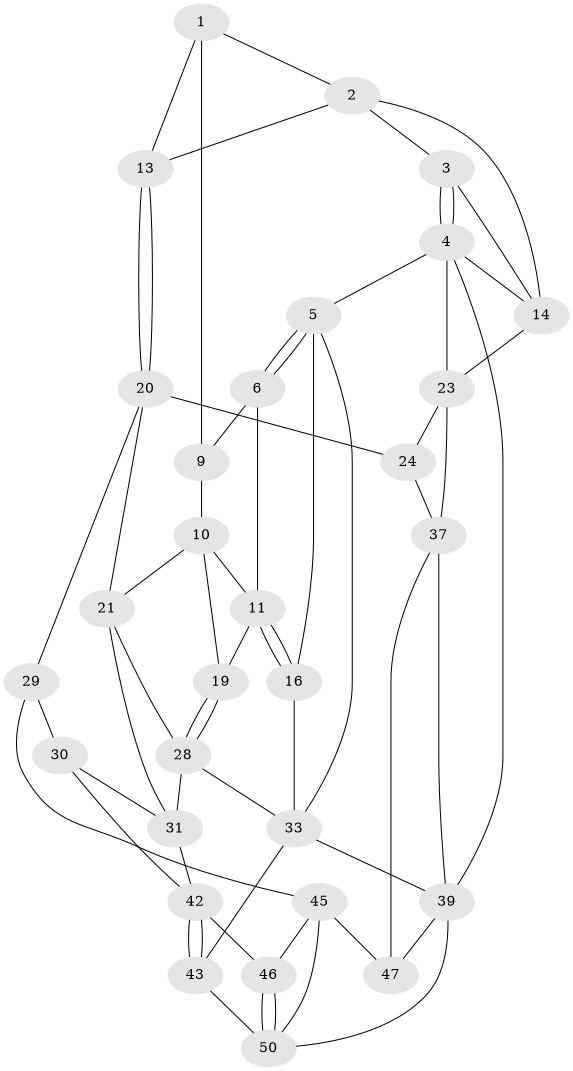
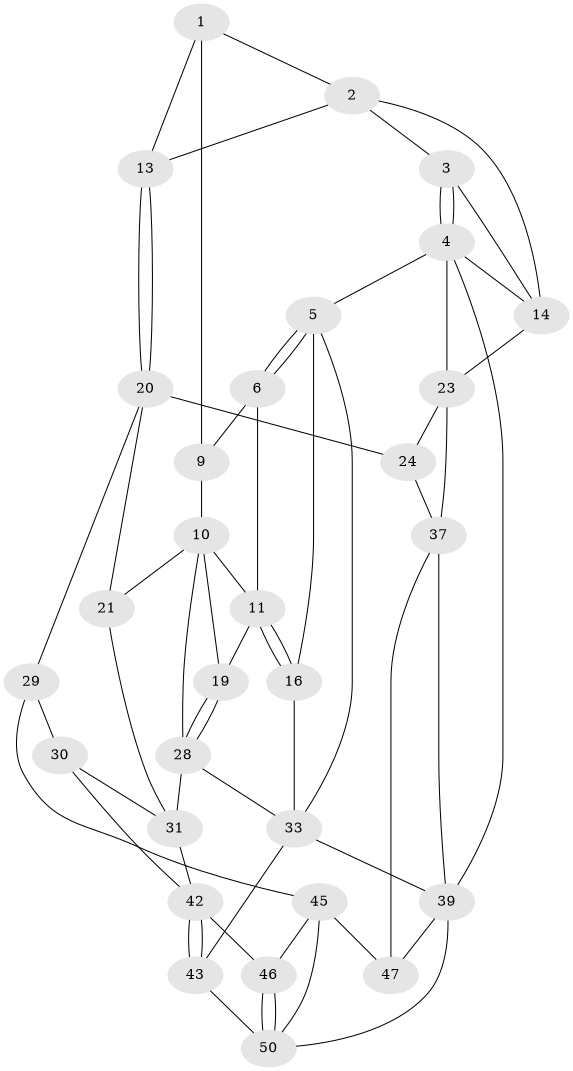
(142, 683) -> (186, 645)
